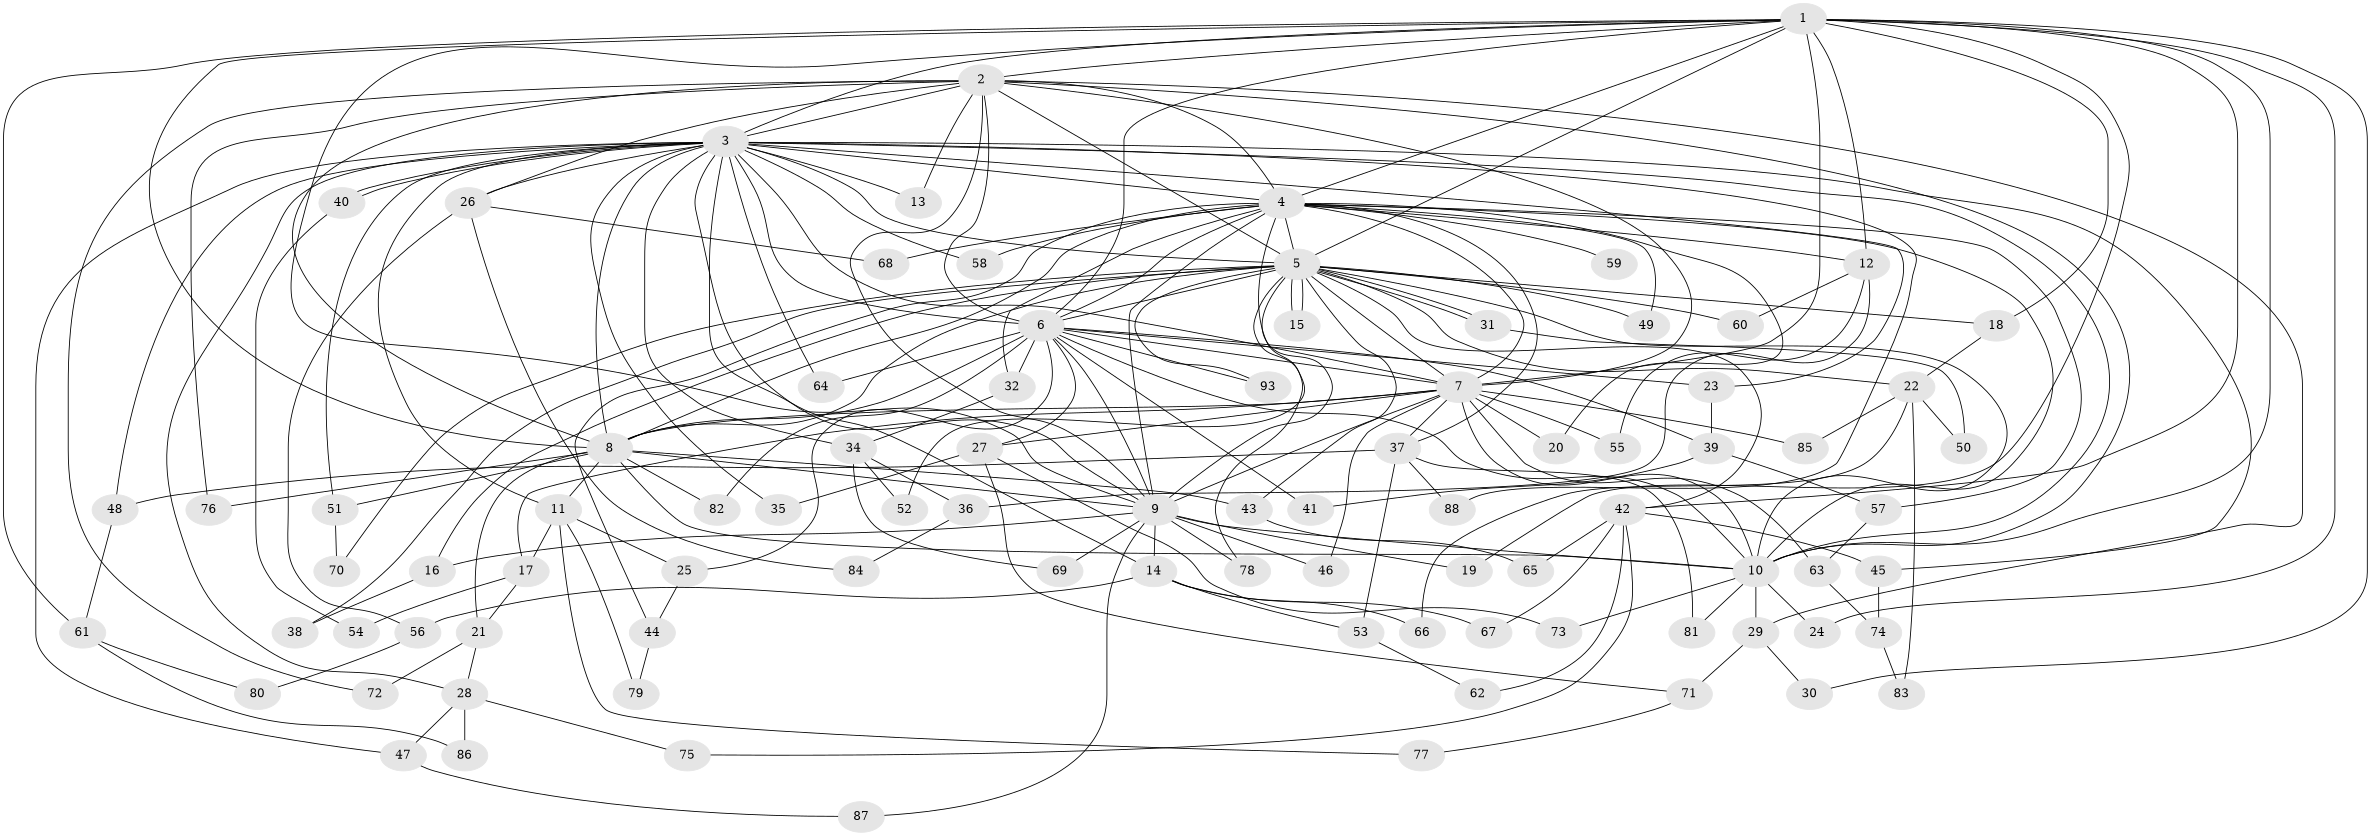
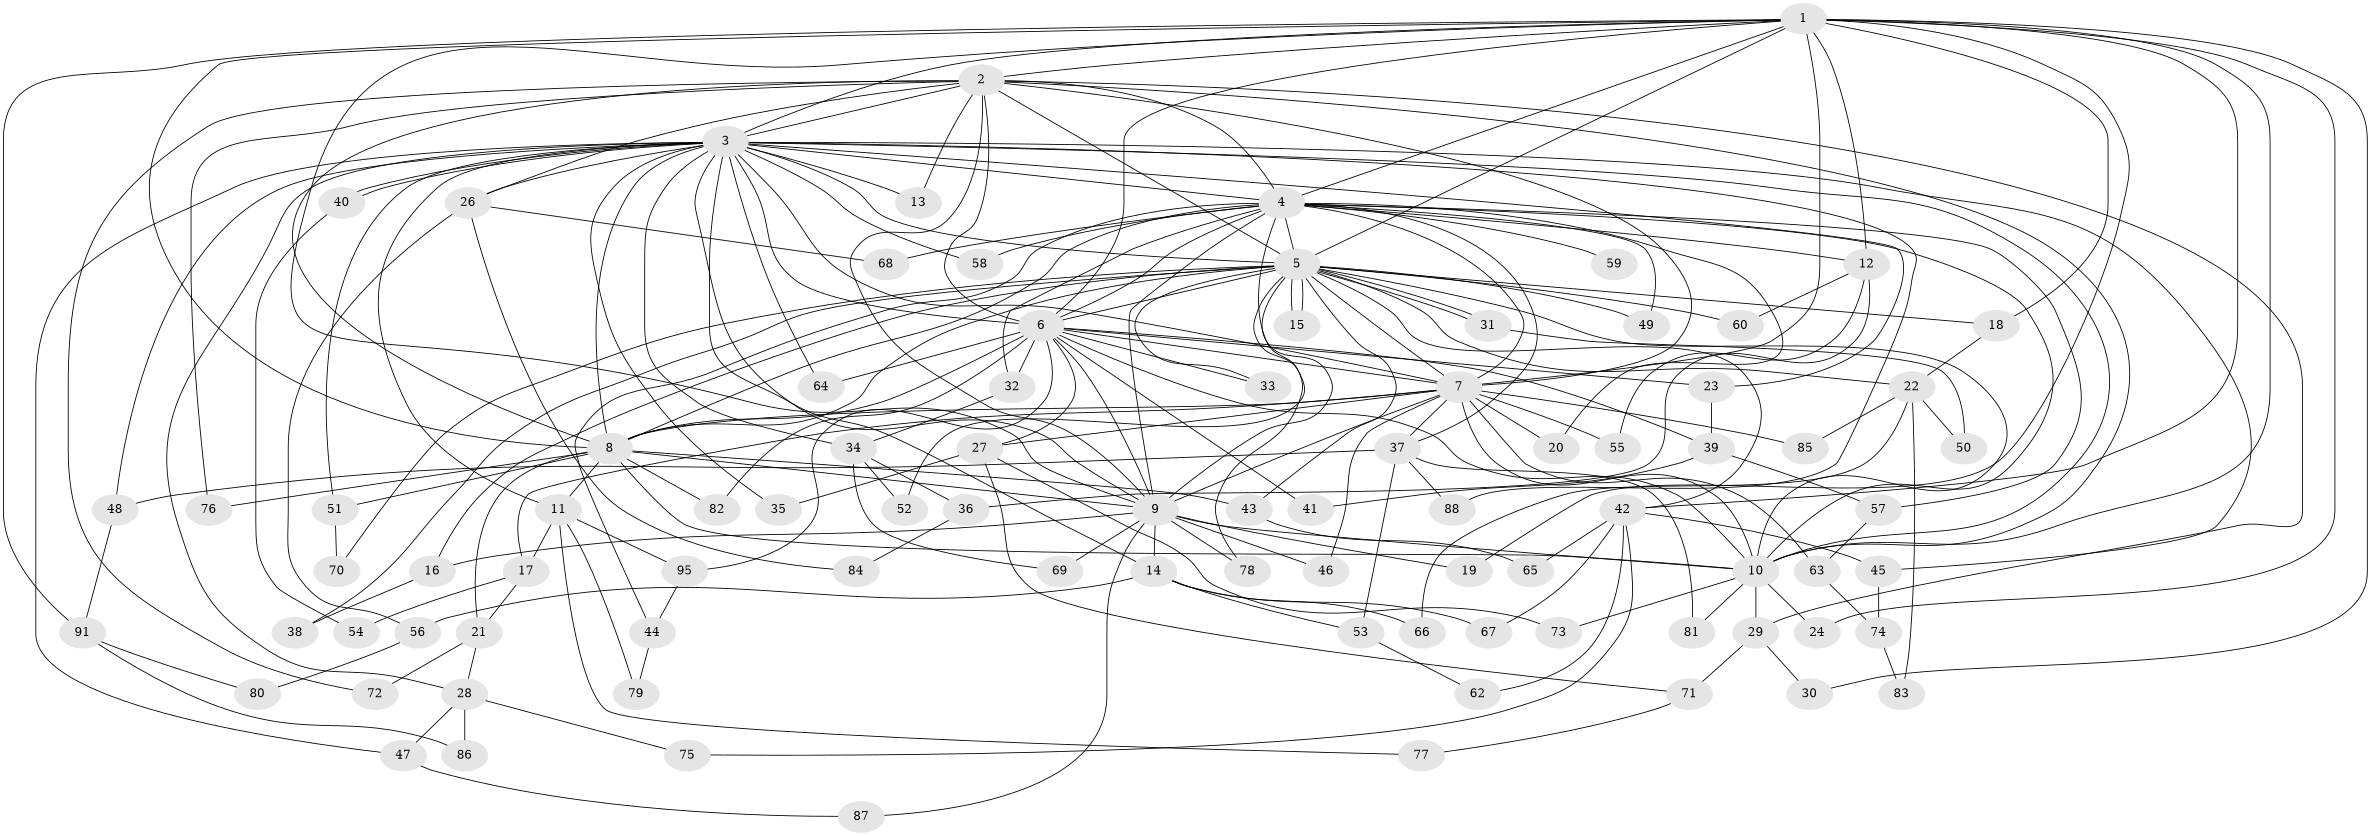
(1268, 387) -> (1268, 387)
(685, 571) -> (685, 571)
(83, 633) -> (83, 633)
